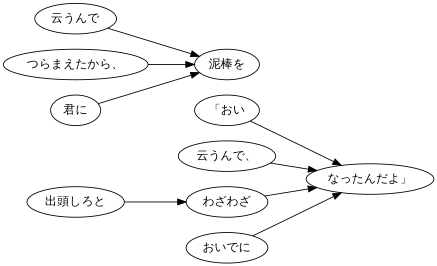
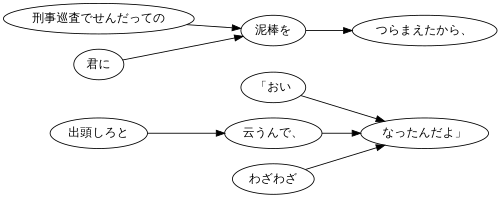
(76, 19) -> (99, 19)
(167, 64) -> (325, 31)
(151, 202) -> (182, 133)
(227, 248) -> none
